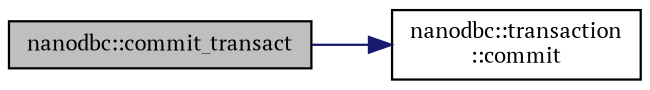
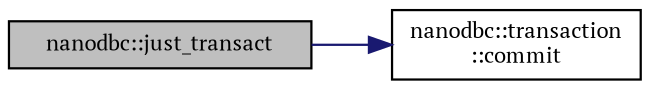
(160, 45) -> (160, 45)
